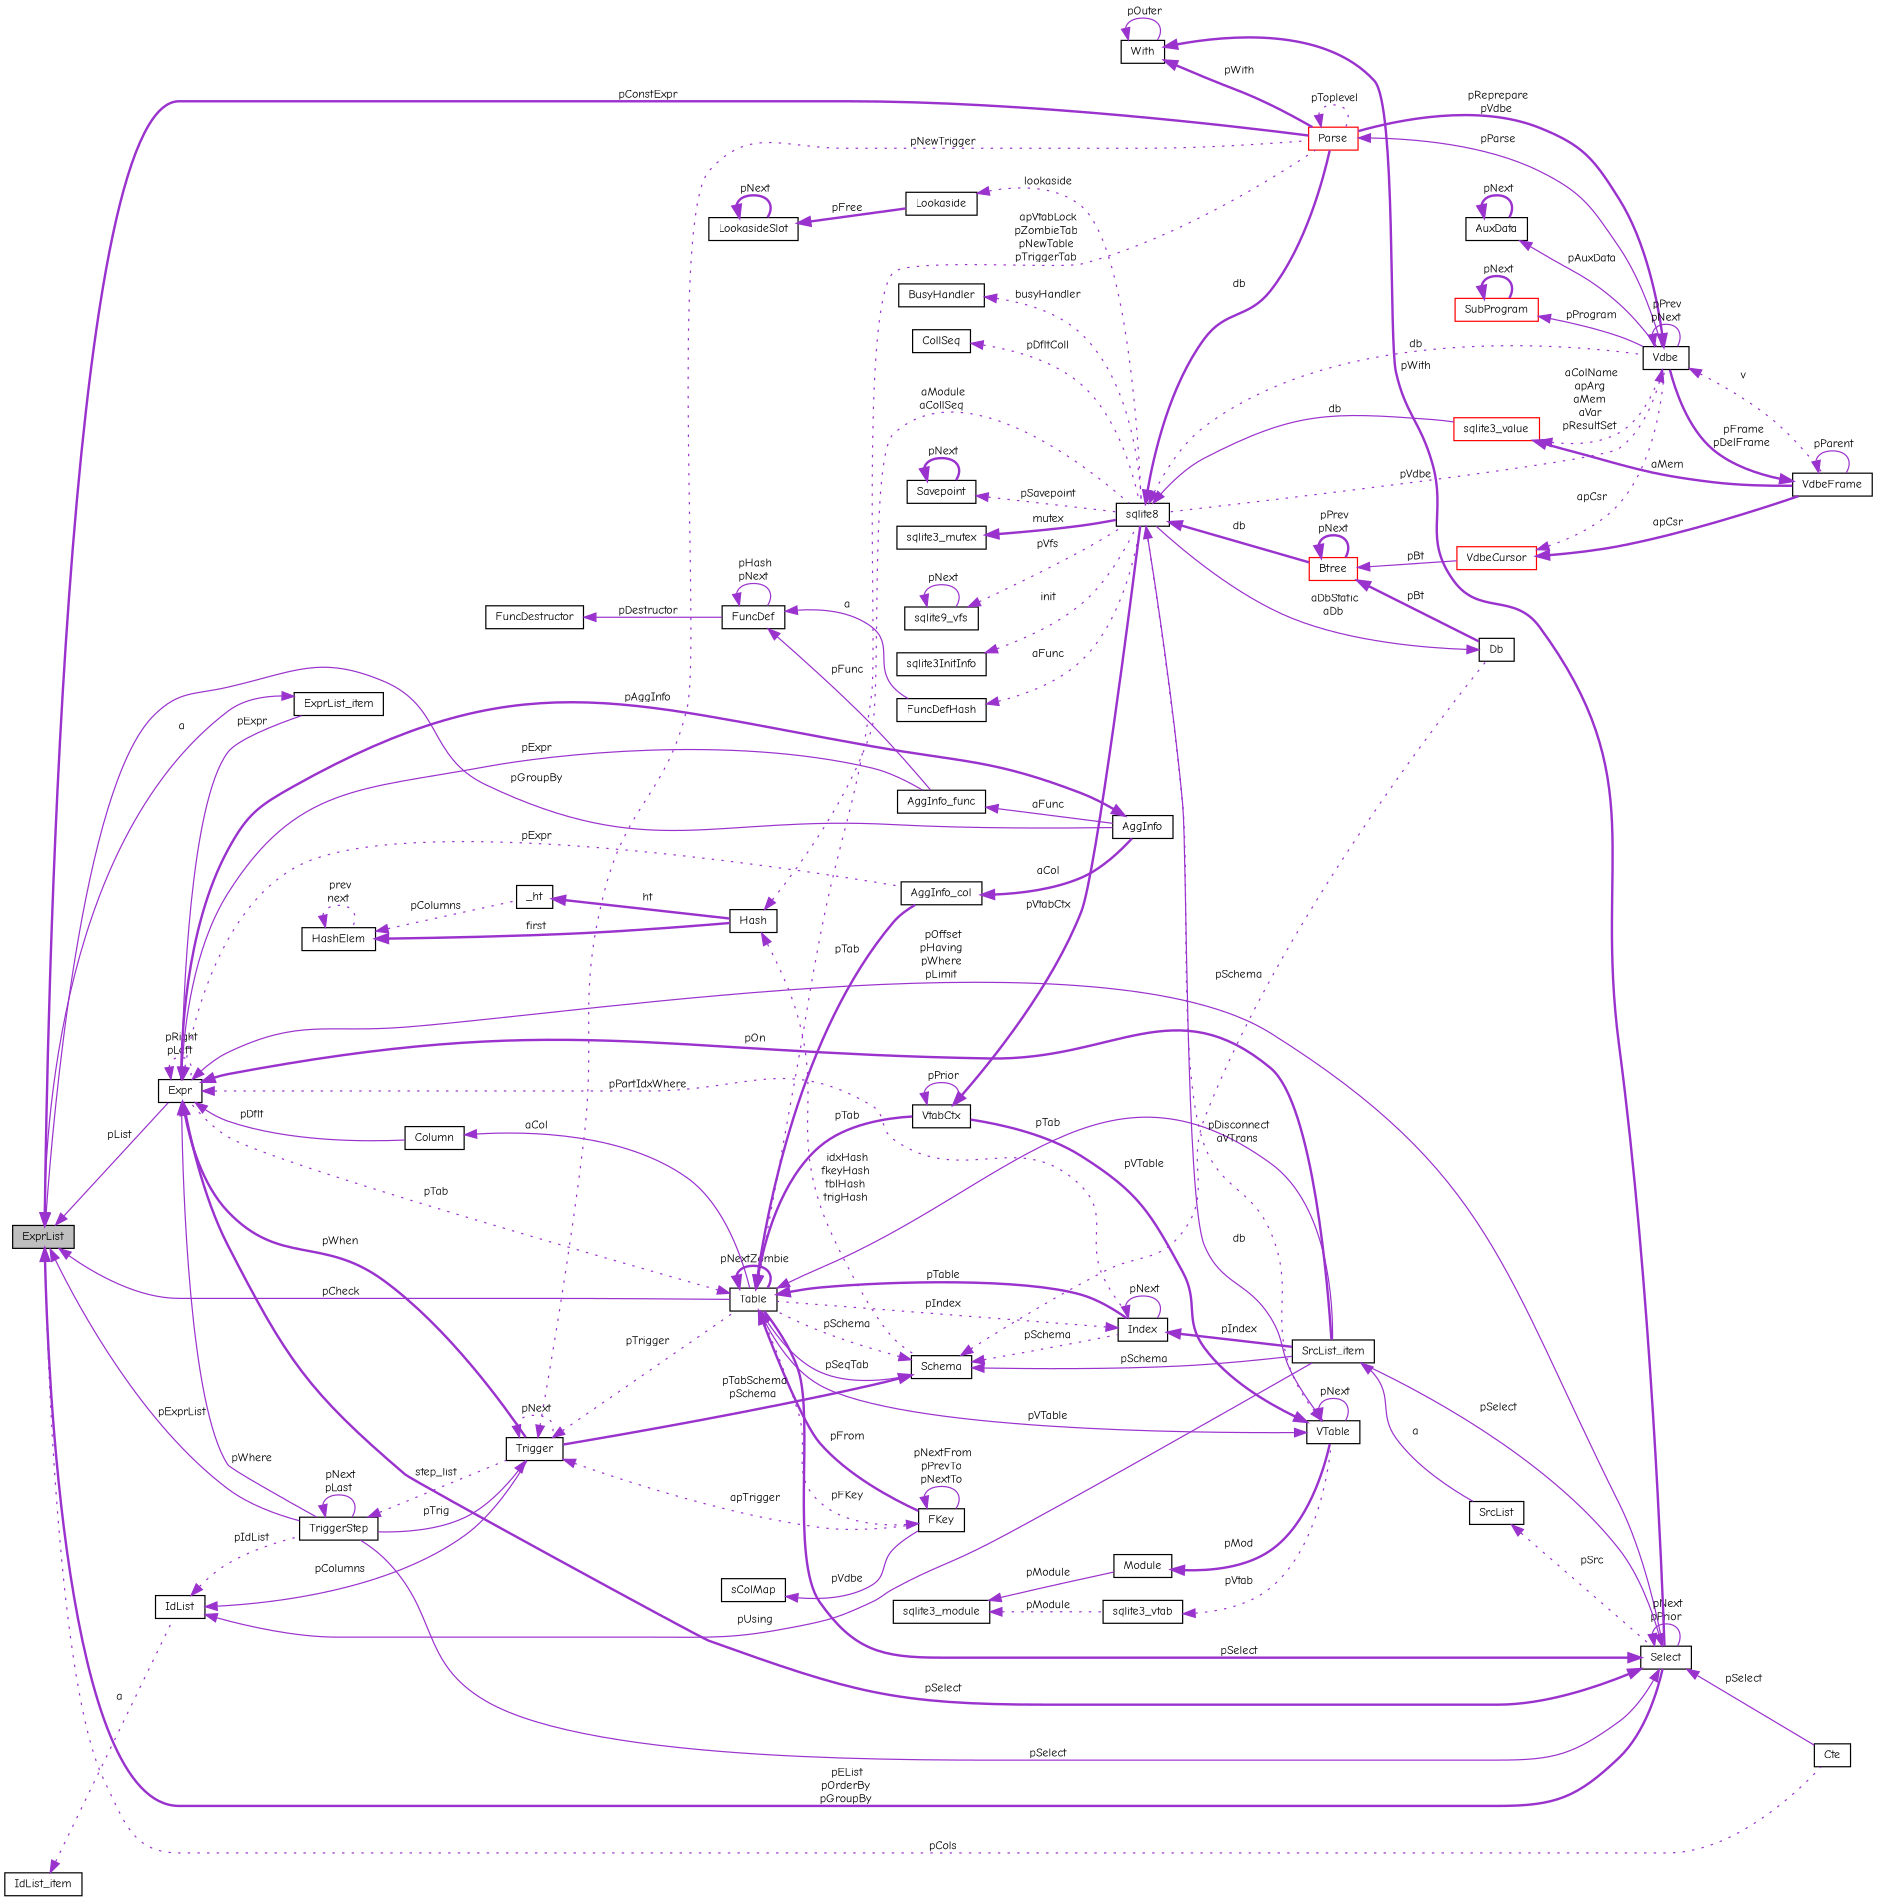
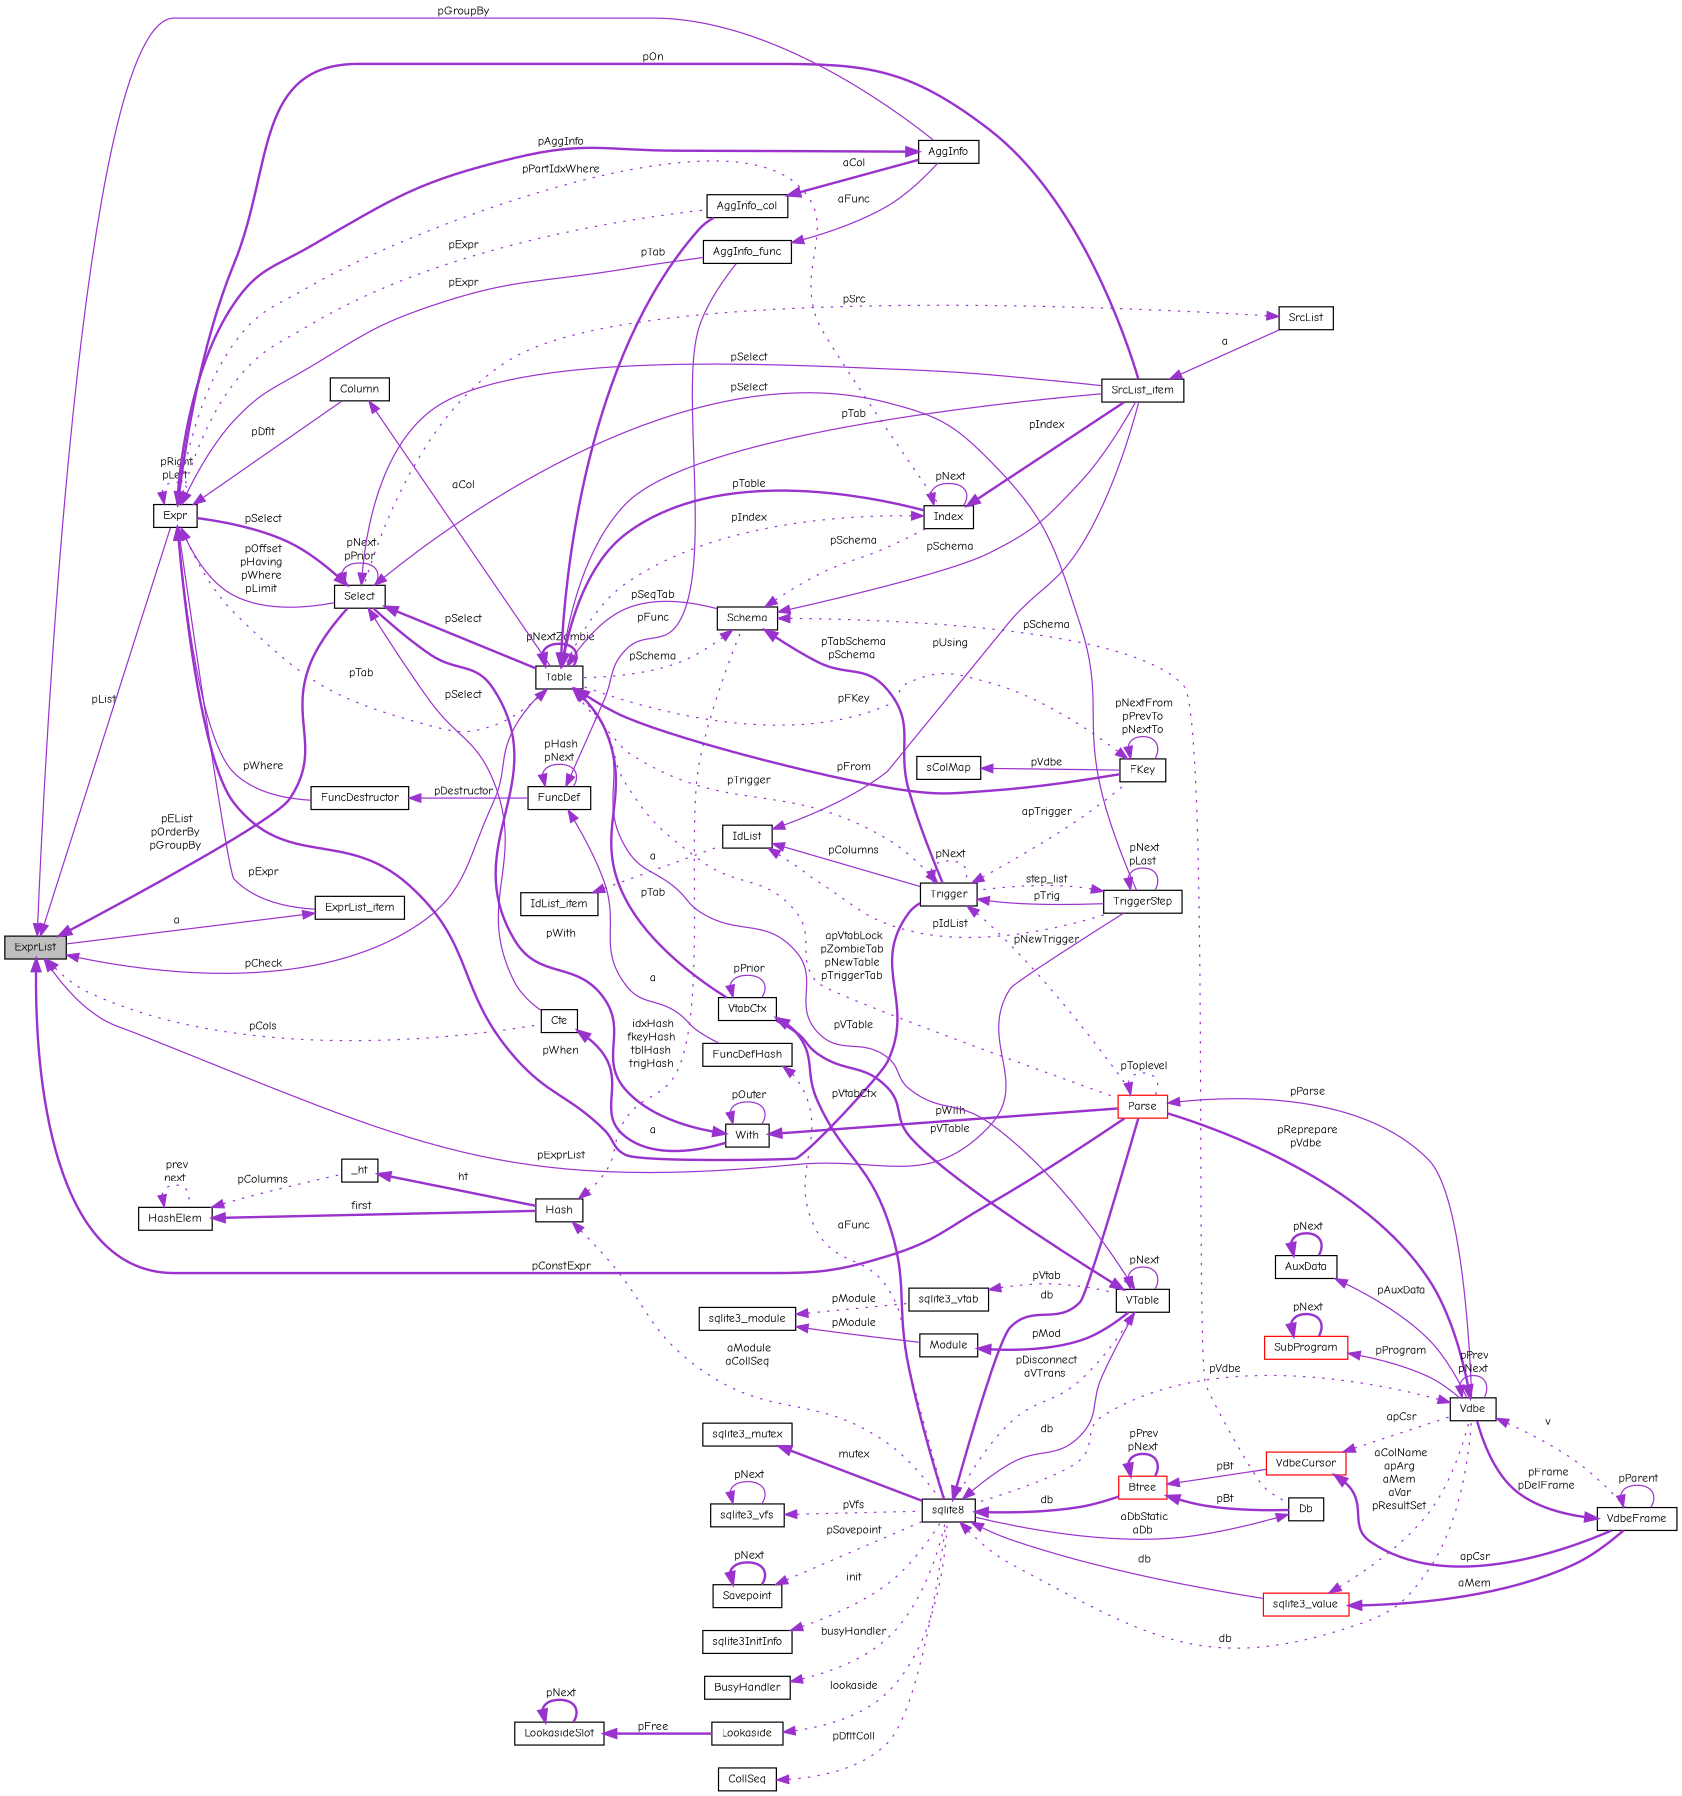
(942, 618) -> (747, 1515)
none -> (627, 1137)
(196, 1343) -> (219, 747)
